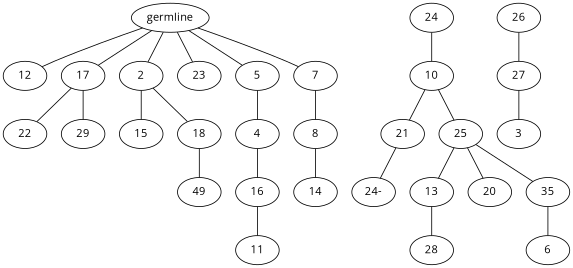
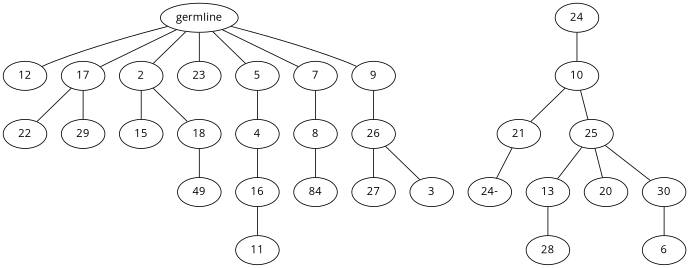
none -> (374, 76)
(519, 105) -> (403, 163)
(316, 192) -> (316, 192)
(548, 192) -> (664, 192)
